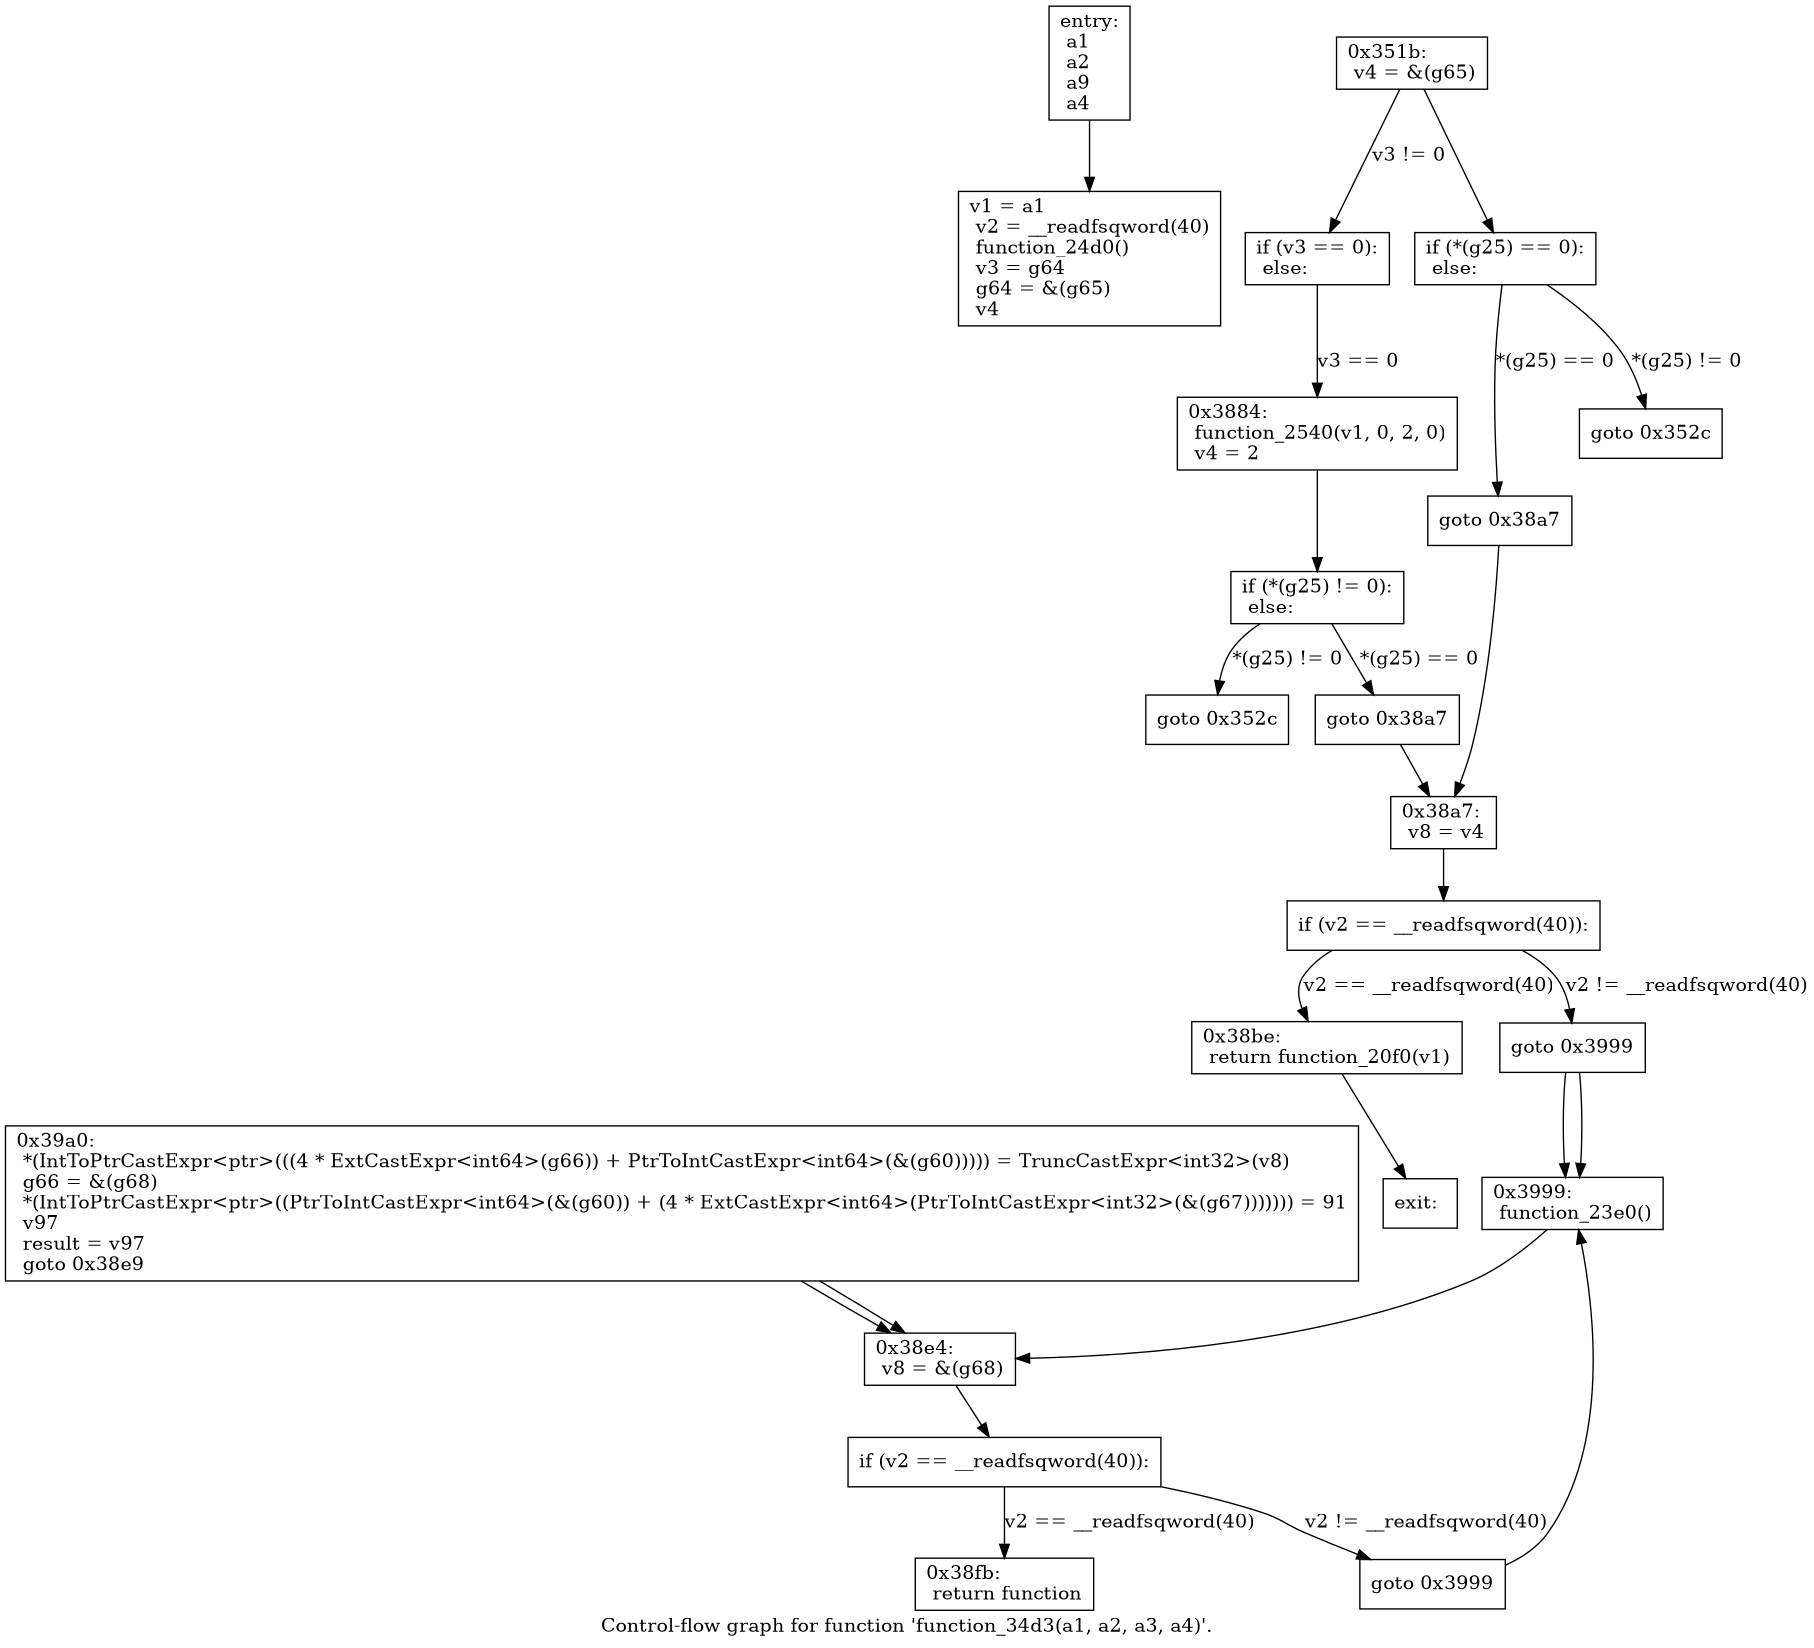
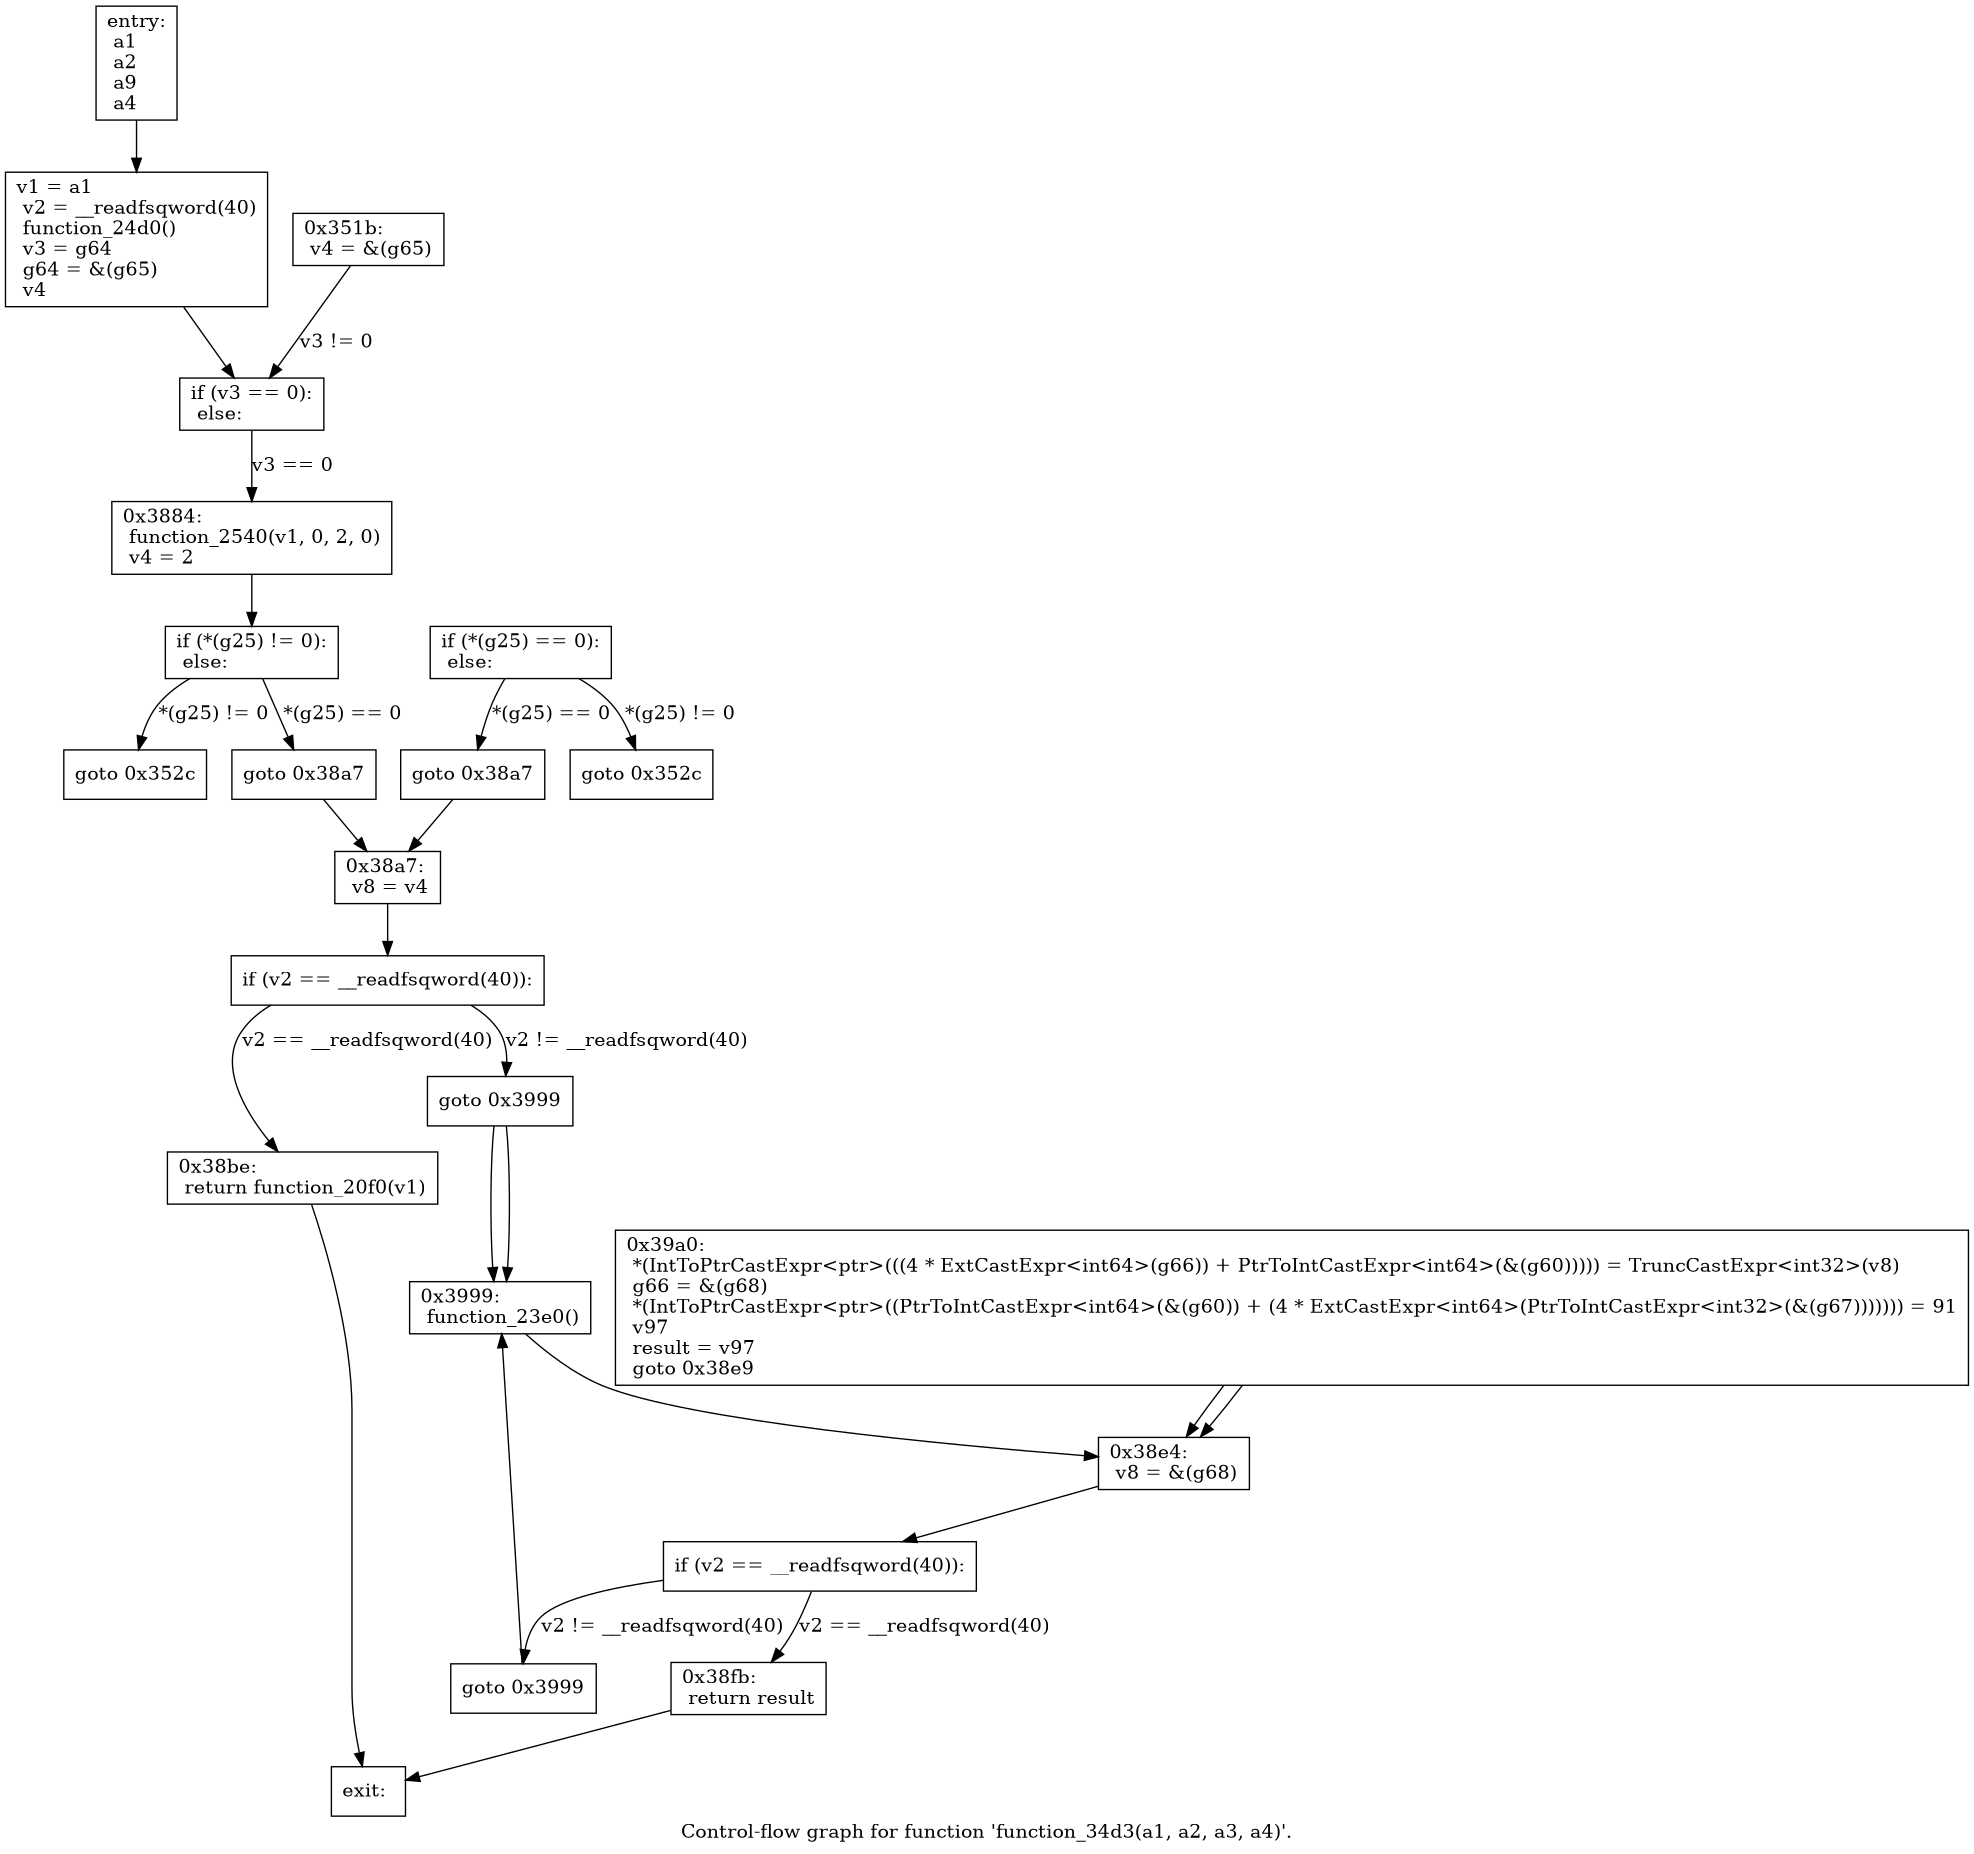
(1456, 155) -> none
none -> (205, 337)
(1004, 1594) -> (749, 1698)
none -> (545, 1744)
